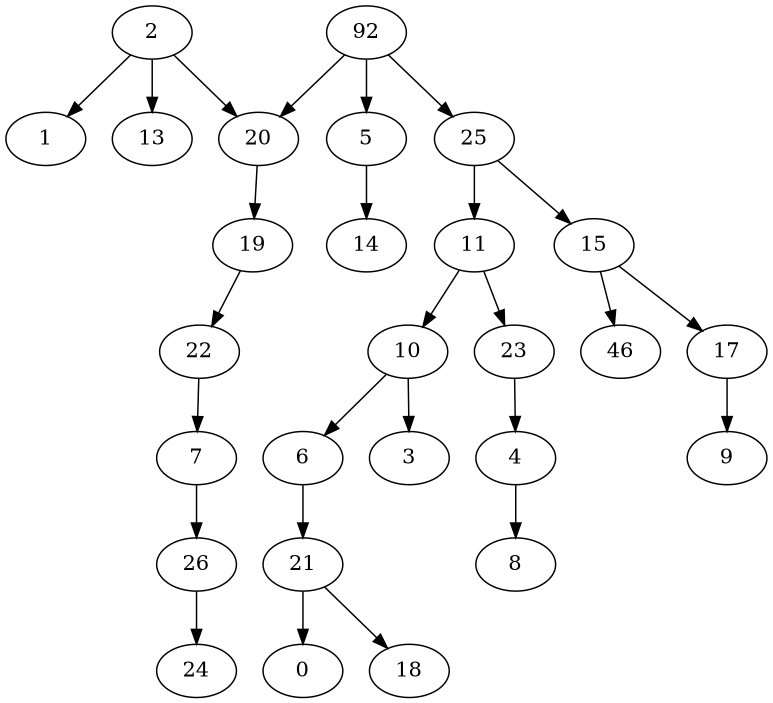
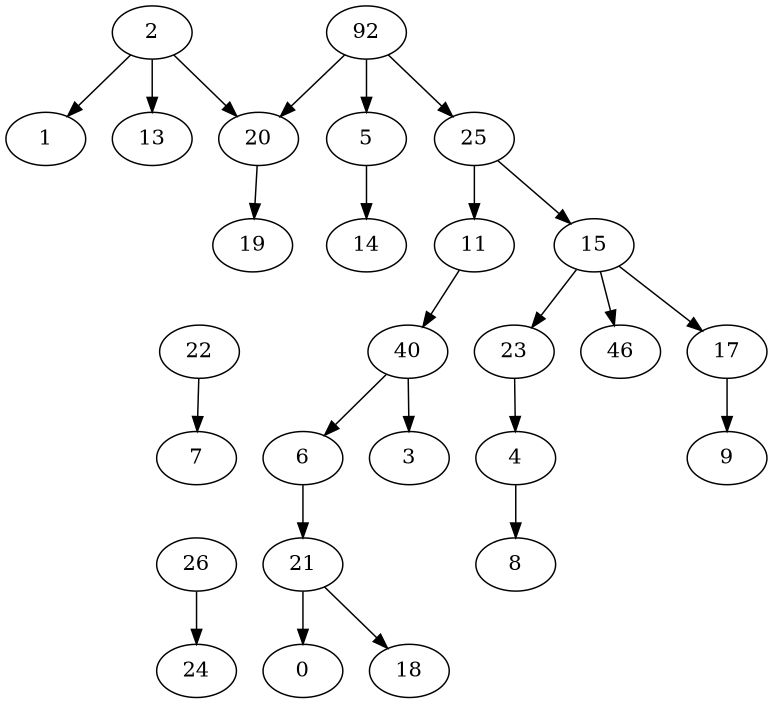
(492, 291) -> (559, 293)
(230, 292) -> none
(408, 352) -> (408, 352)
(197, 504) -> none
